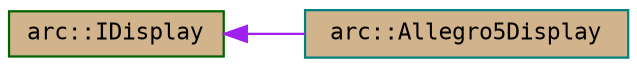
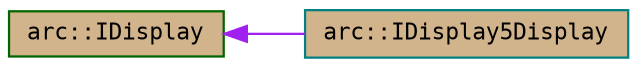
(467, 34) -> (467, 34)
